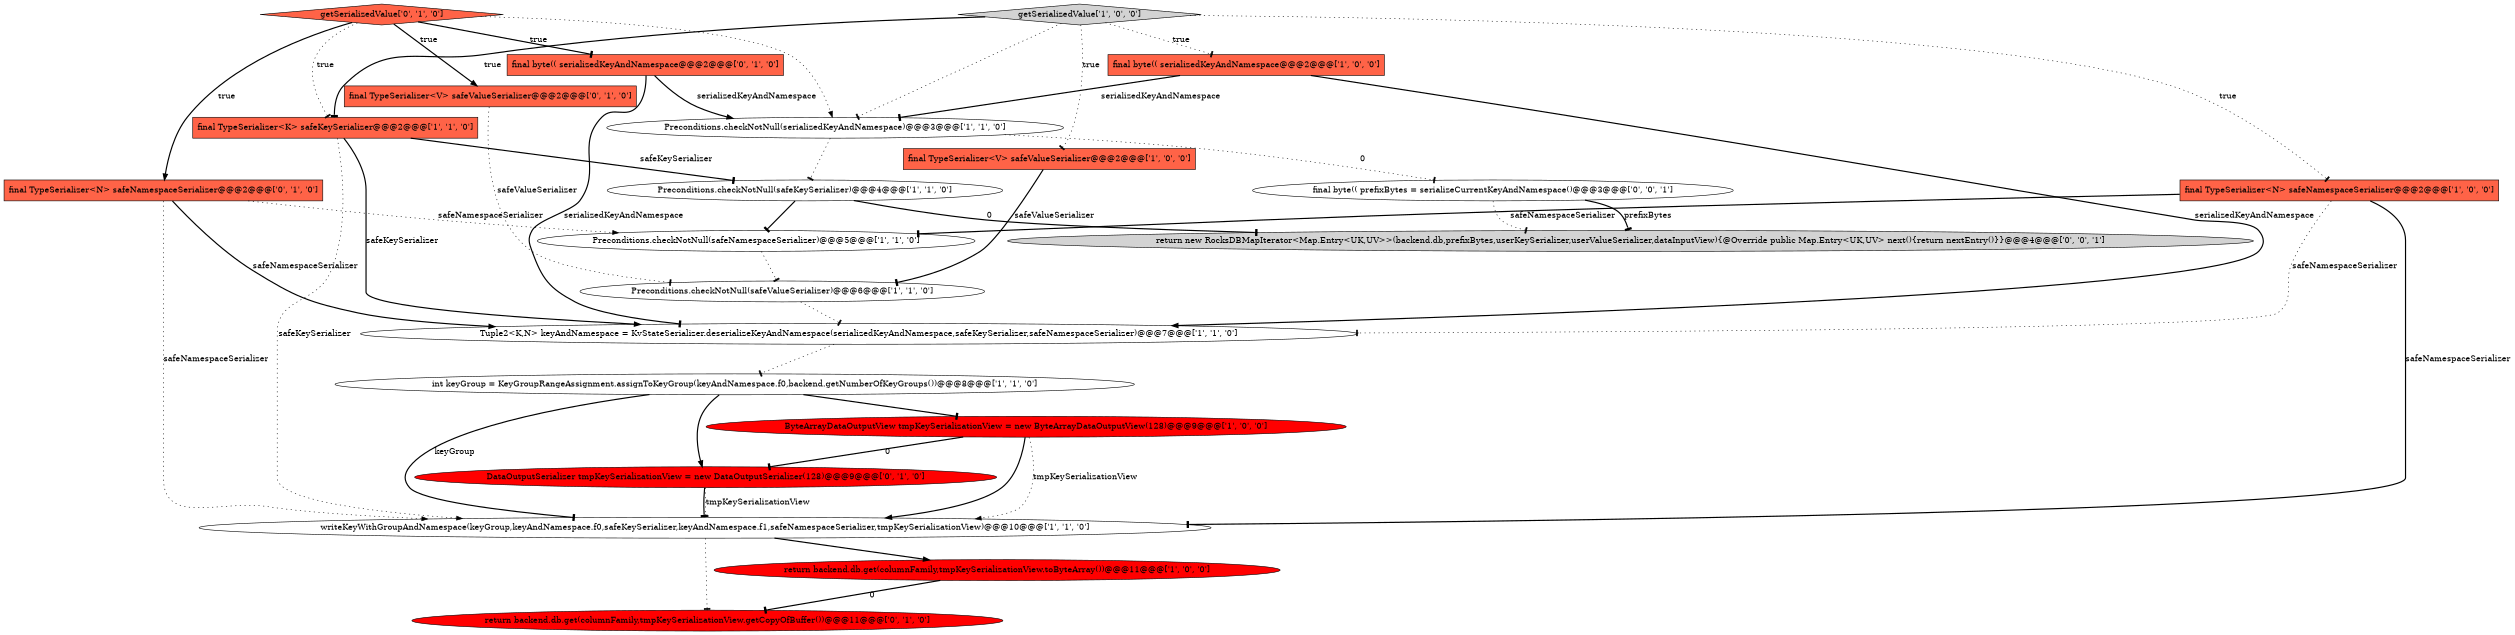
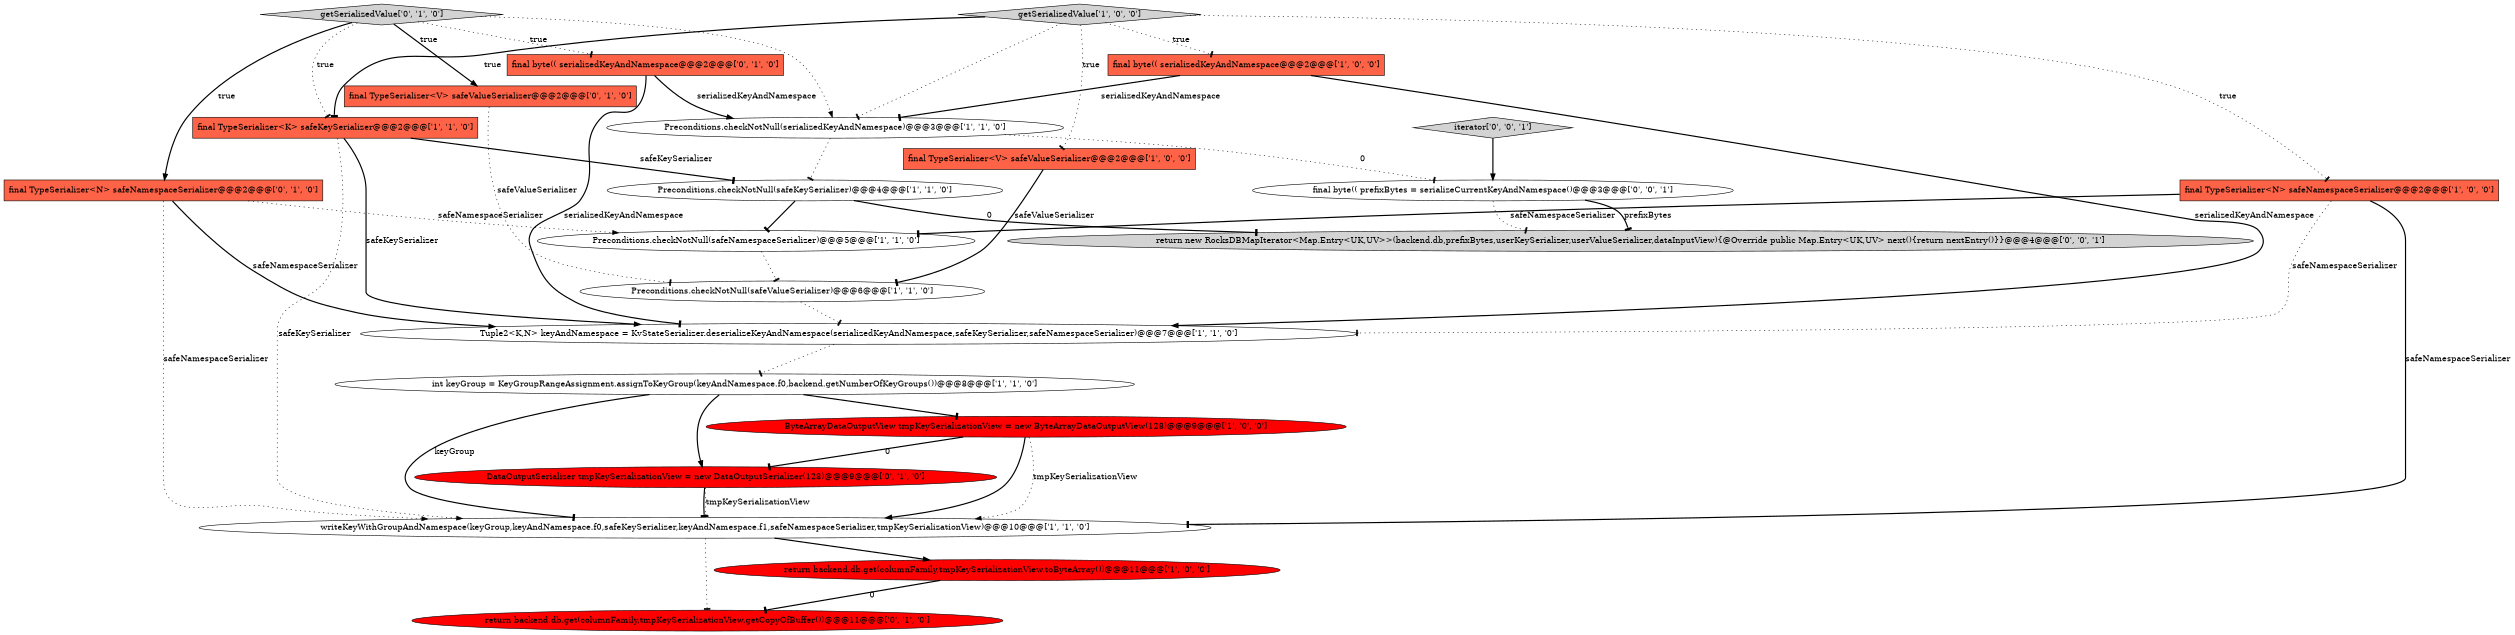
(382, 15) -> (382, 15)
(504, 38) -> (504, 38)
none -> (1493, 128)
